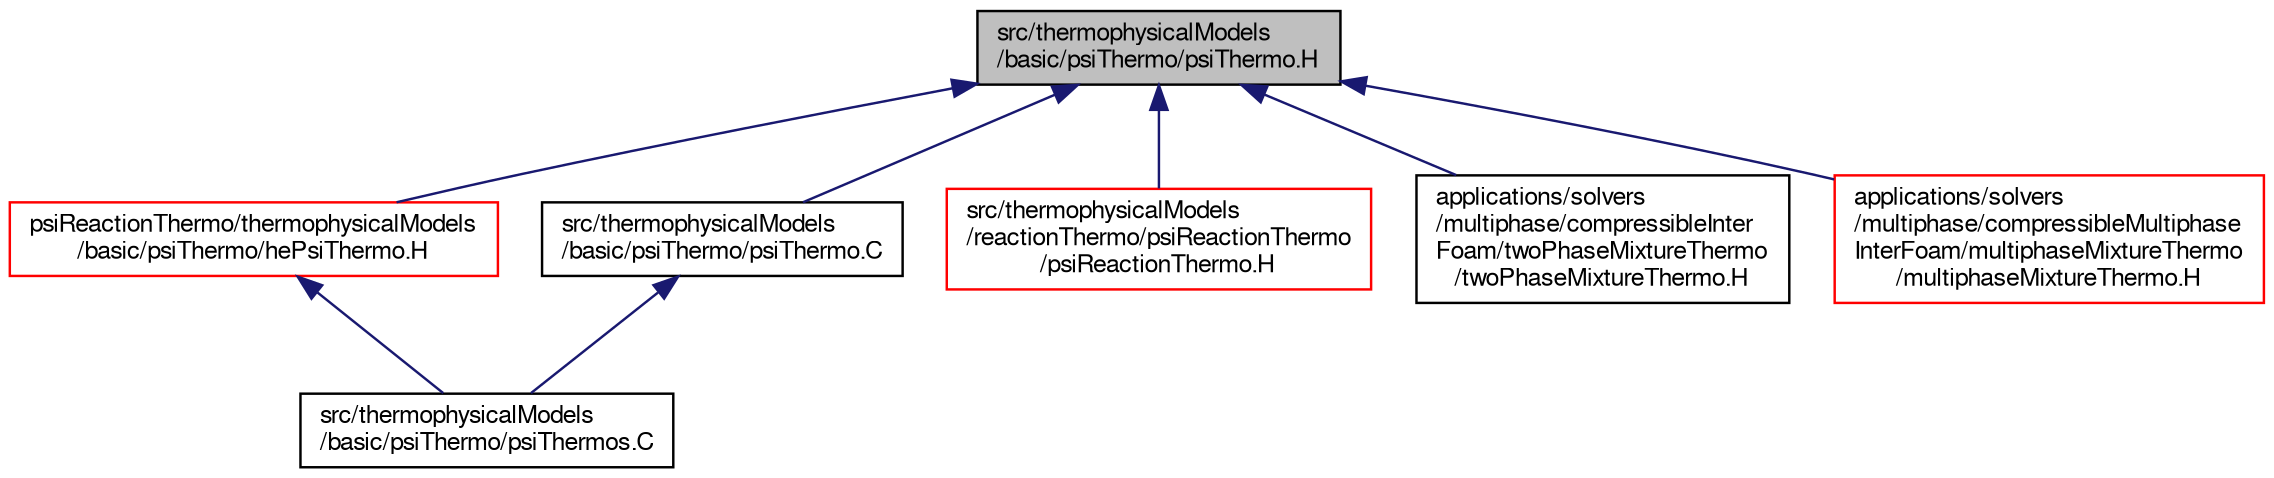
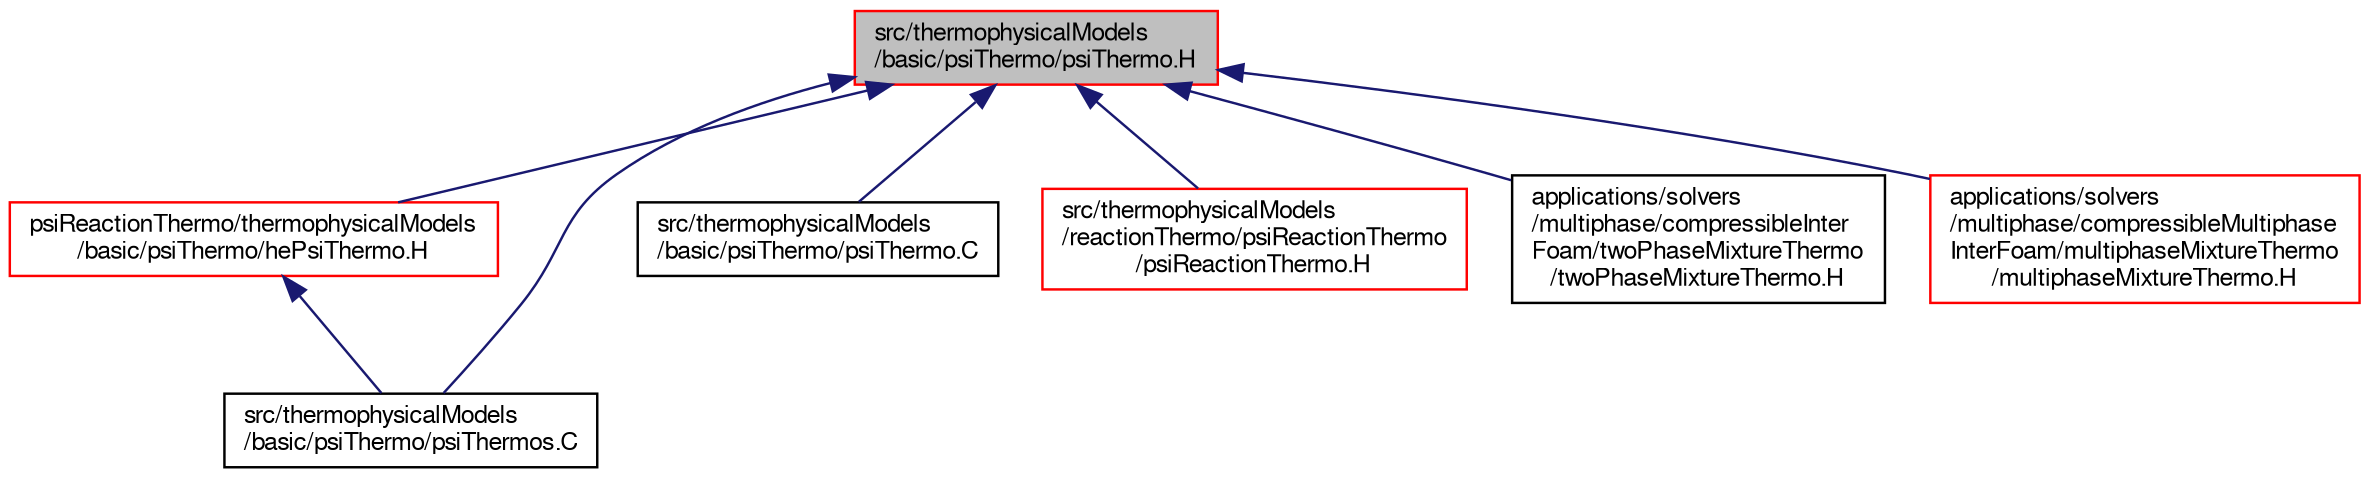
(1159, 48) -> (1036, 48)
(595, 343) -> (598, 189)
